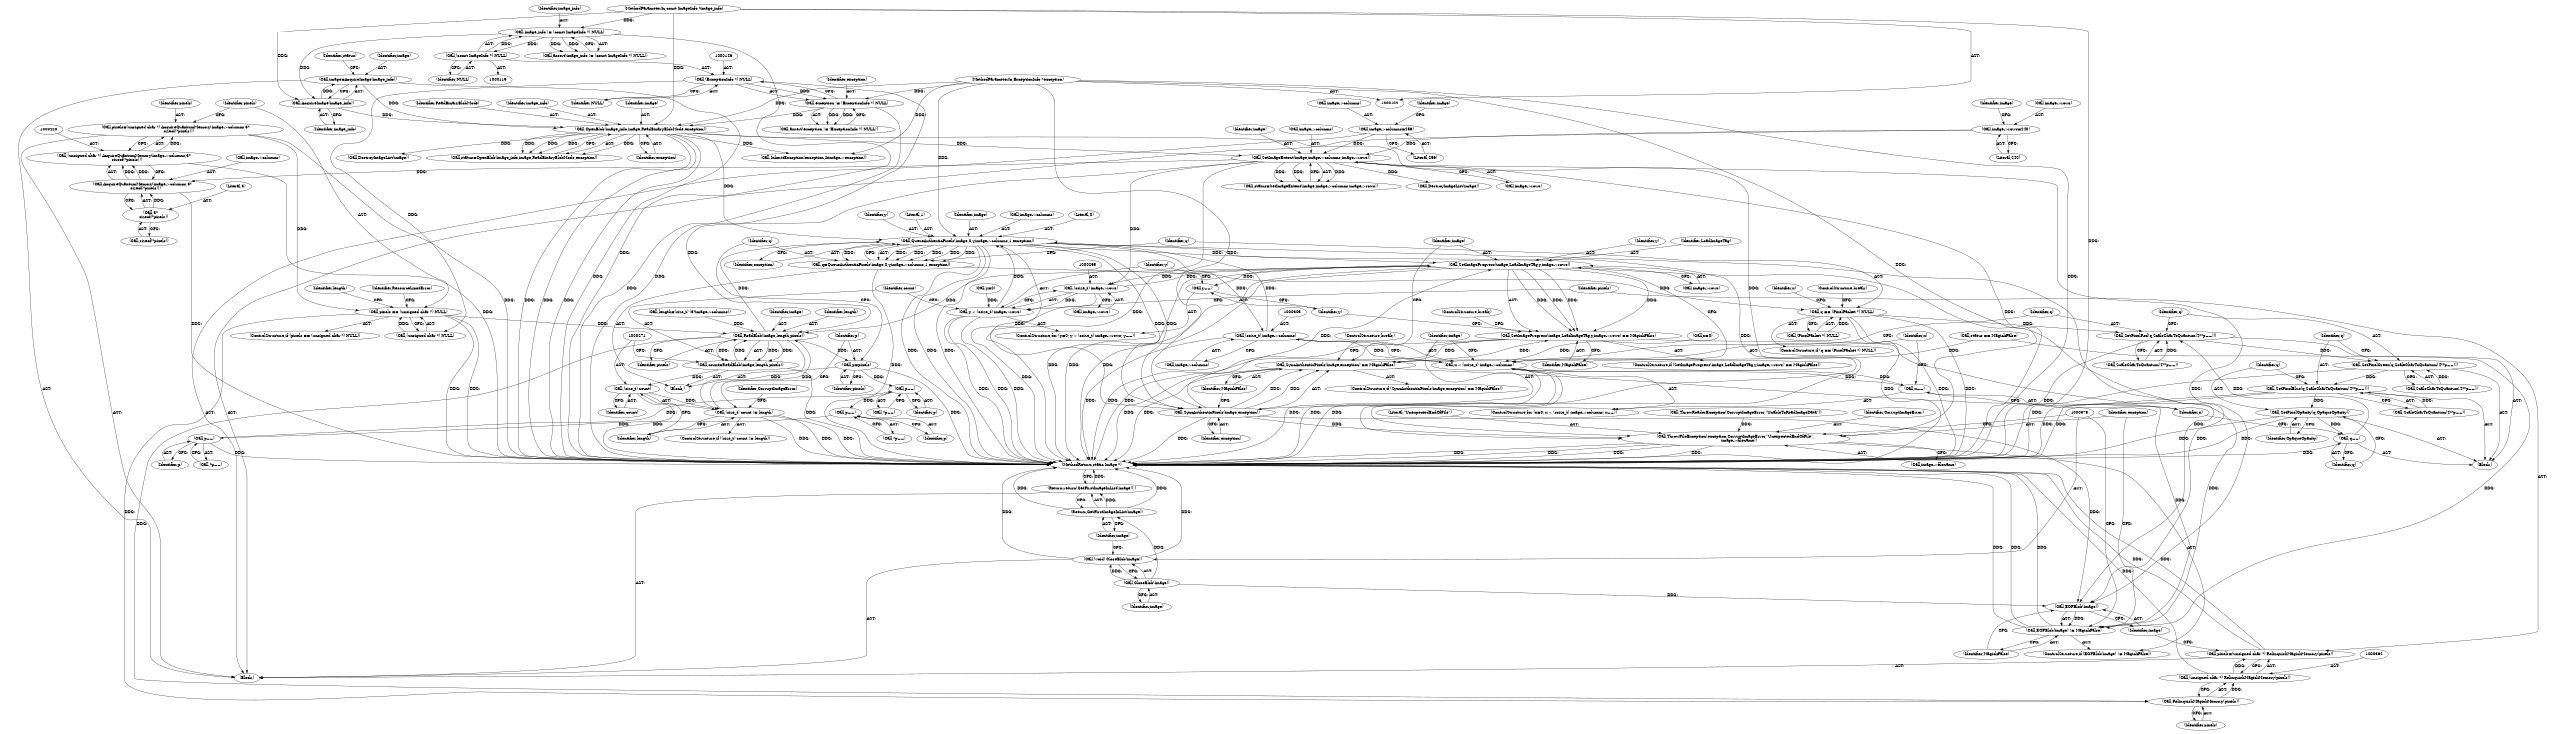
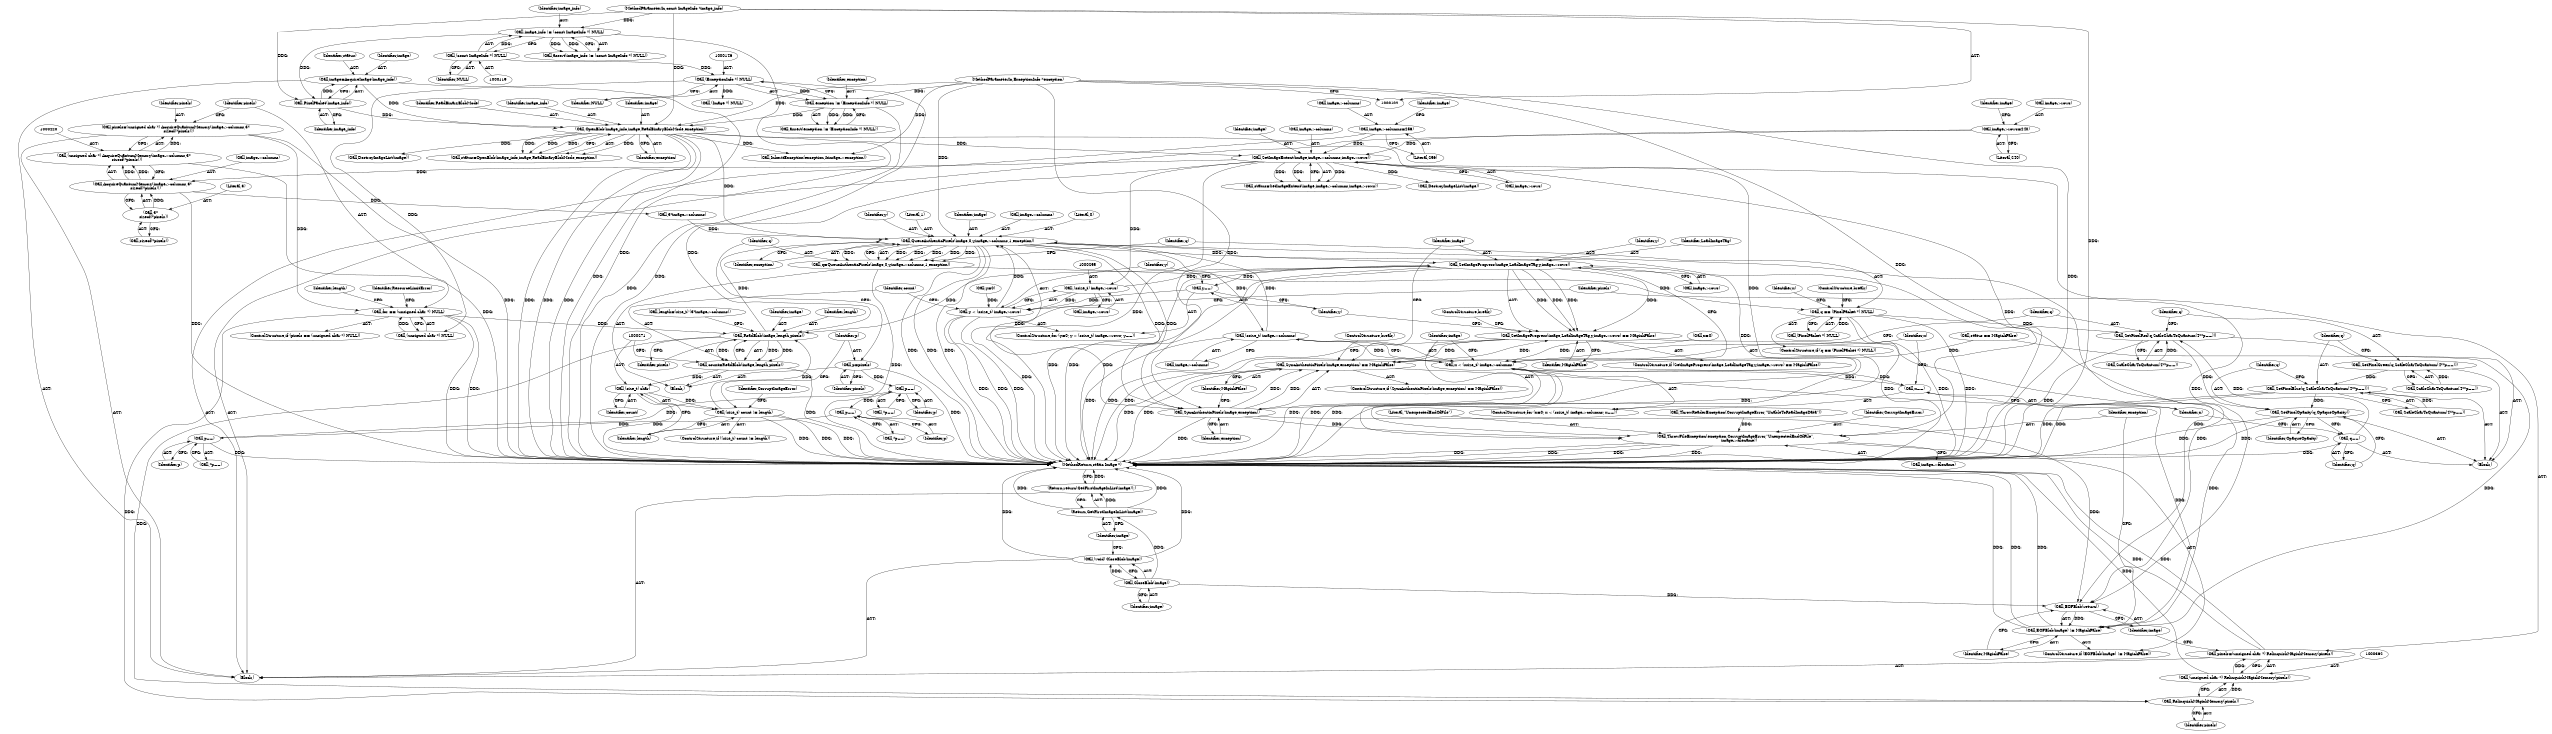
(533, 44) -> (533, 44)
(495, 65) -> (485, 70)
(355, 68) -> (355, 68)
(707, 68) -> (707, 68)
(1335, 92) -> (1335, 92)
(323, 103) -> (323, 103)
none -> (722, 103)
none -> (682, 215)
(1269, 269) -> none
none -> (1108, 296)
(408, 312) -> (408, 312)
(1292, 312) -> none
(740, 324) -> (740, 324)
(1323, 330) -> none
(822, 347) -> none
(2283, 350) -> (2208, 392)
(741, 351) -> (741, 351)
(755, 378) -> none
(632, 389) -> (632, 389)
(2080, 413) -> none
(2337, 425) -> (2337, 425)
(2029, 428) -> (1676, 401)
(2077, 607) -> (2077, 607)
